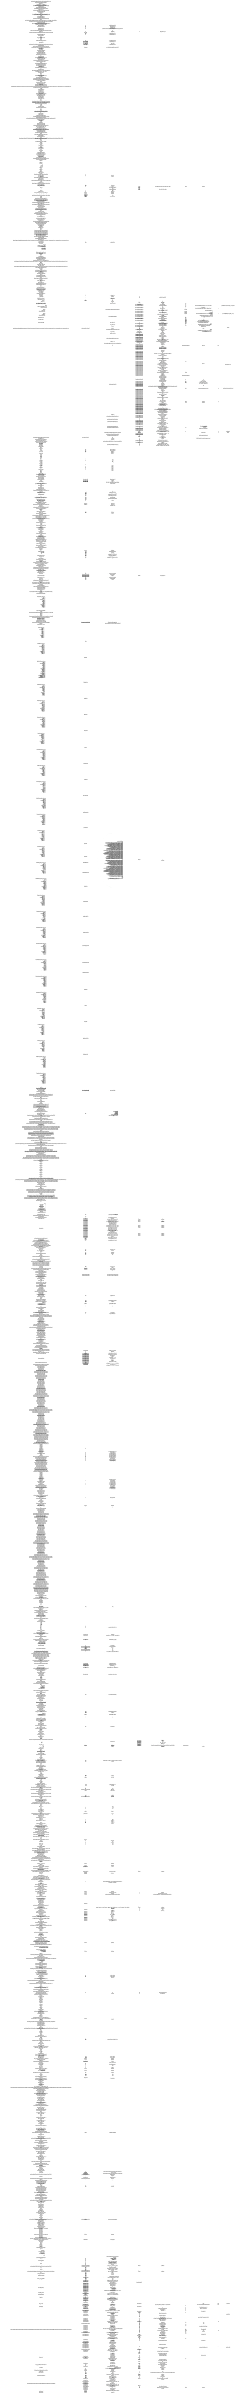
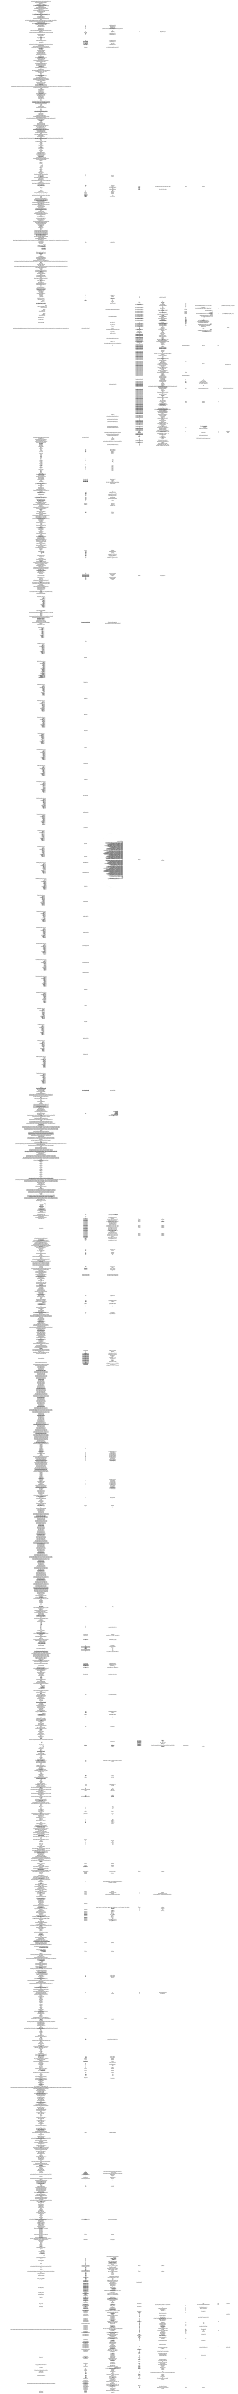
(136, 306) -> (140, 325)
